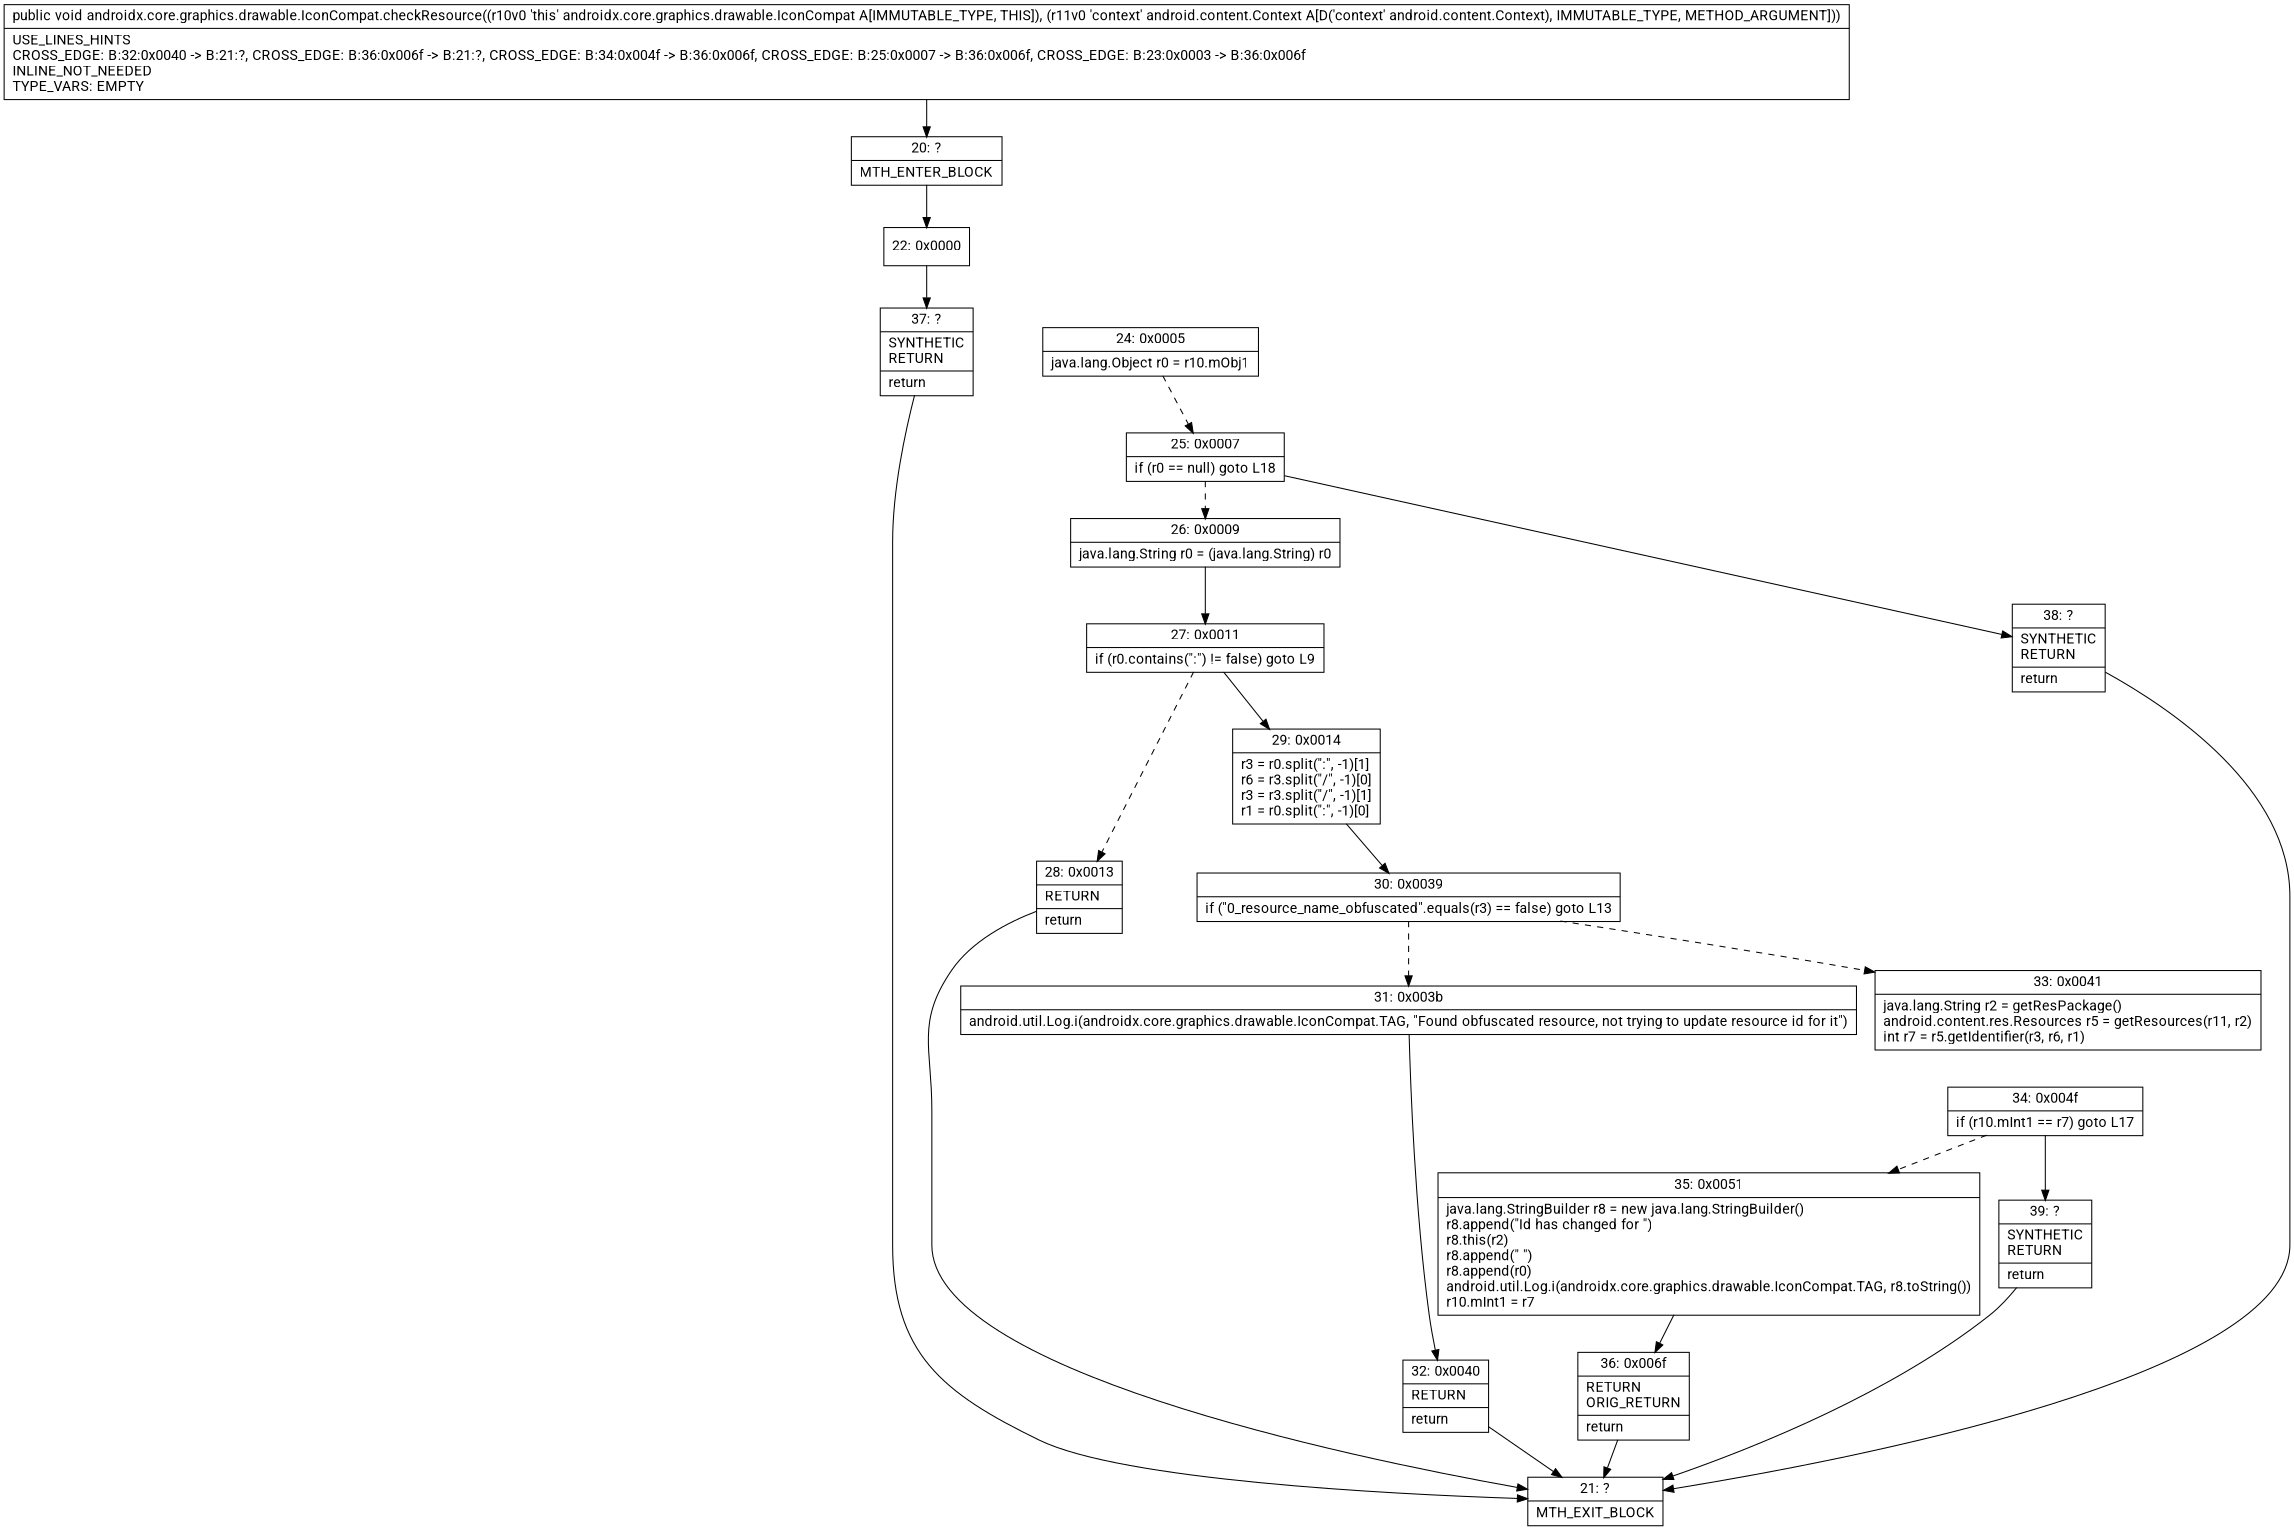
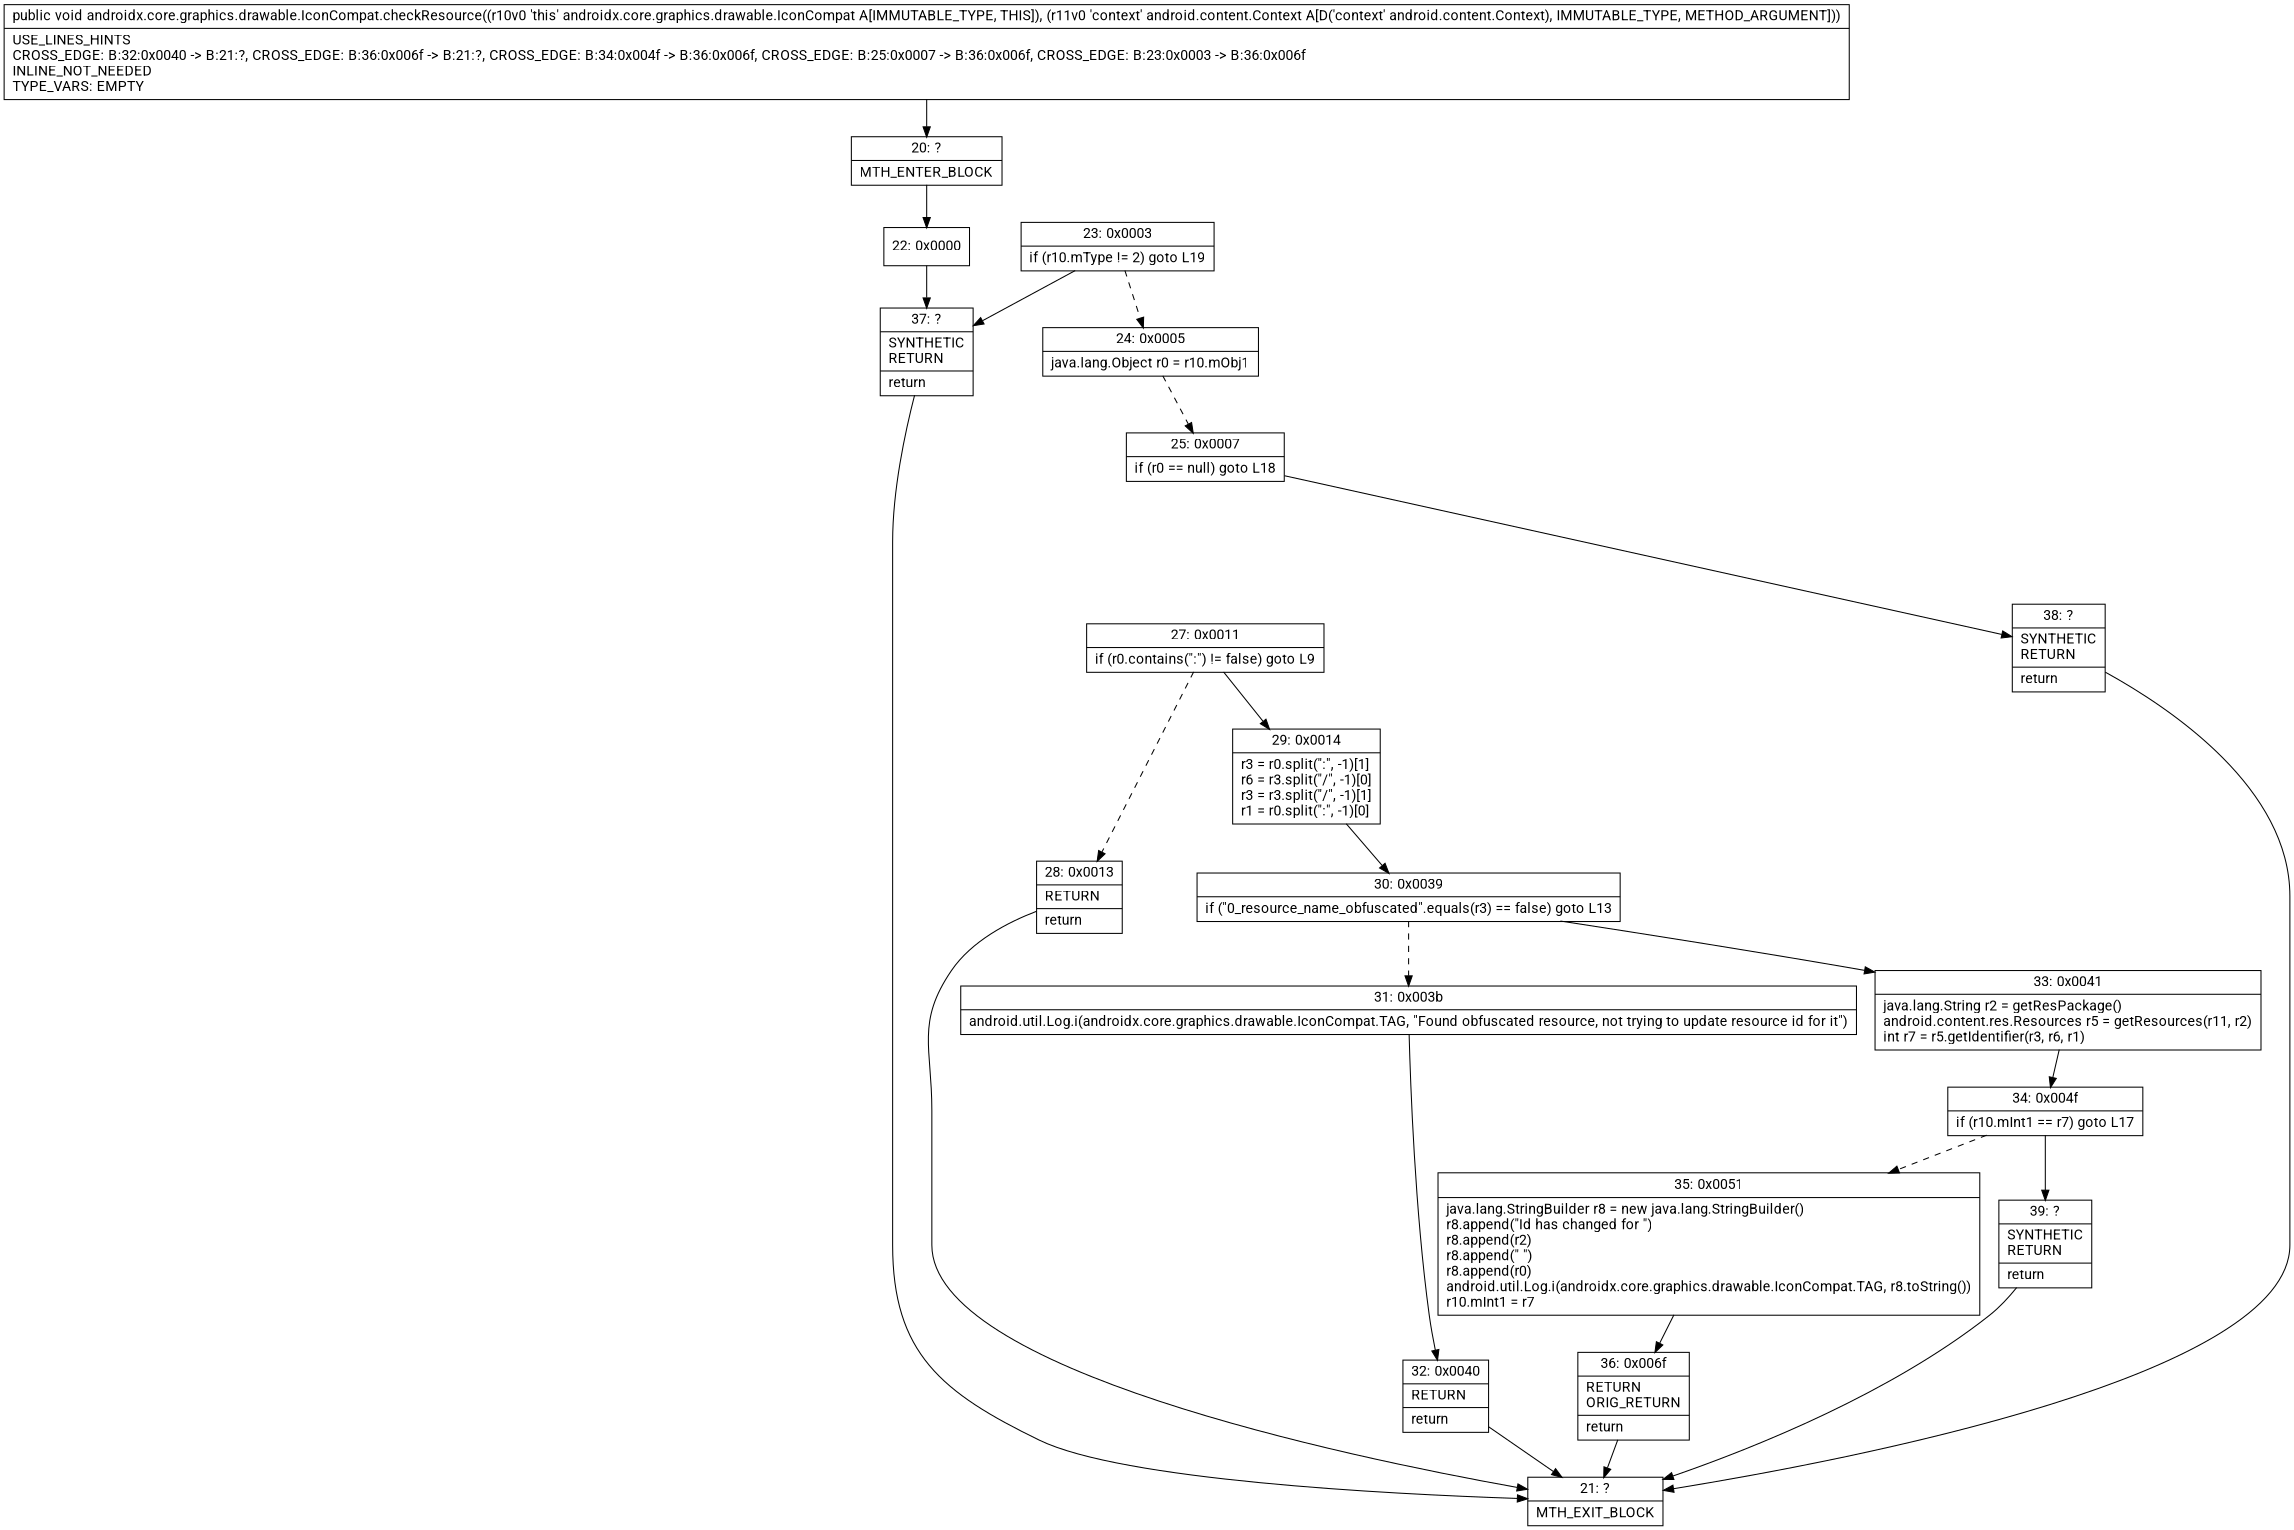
none -> (1118, 247)
(1205, 543) -> none
(1713, 945) -> (1713, 945)
none -> (2056, 1063)
(1478, 1240) -> (1489, 1240)
